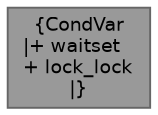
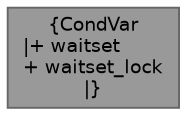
(79, 58) -> (93, 58)
